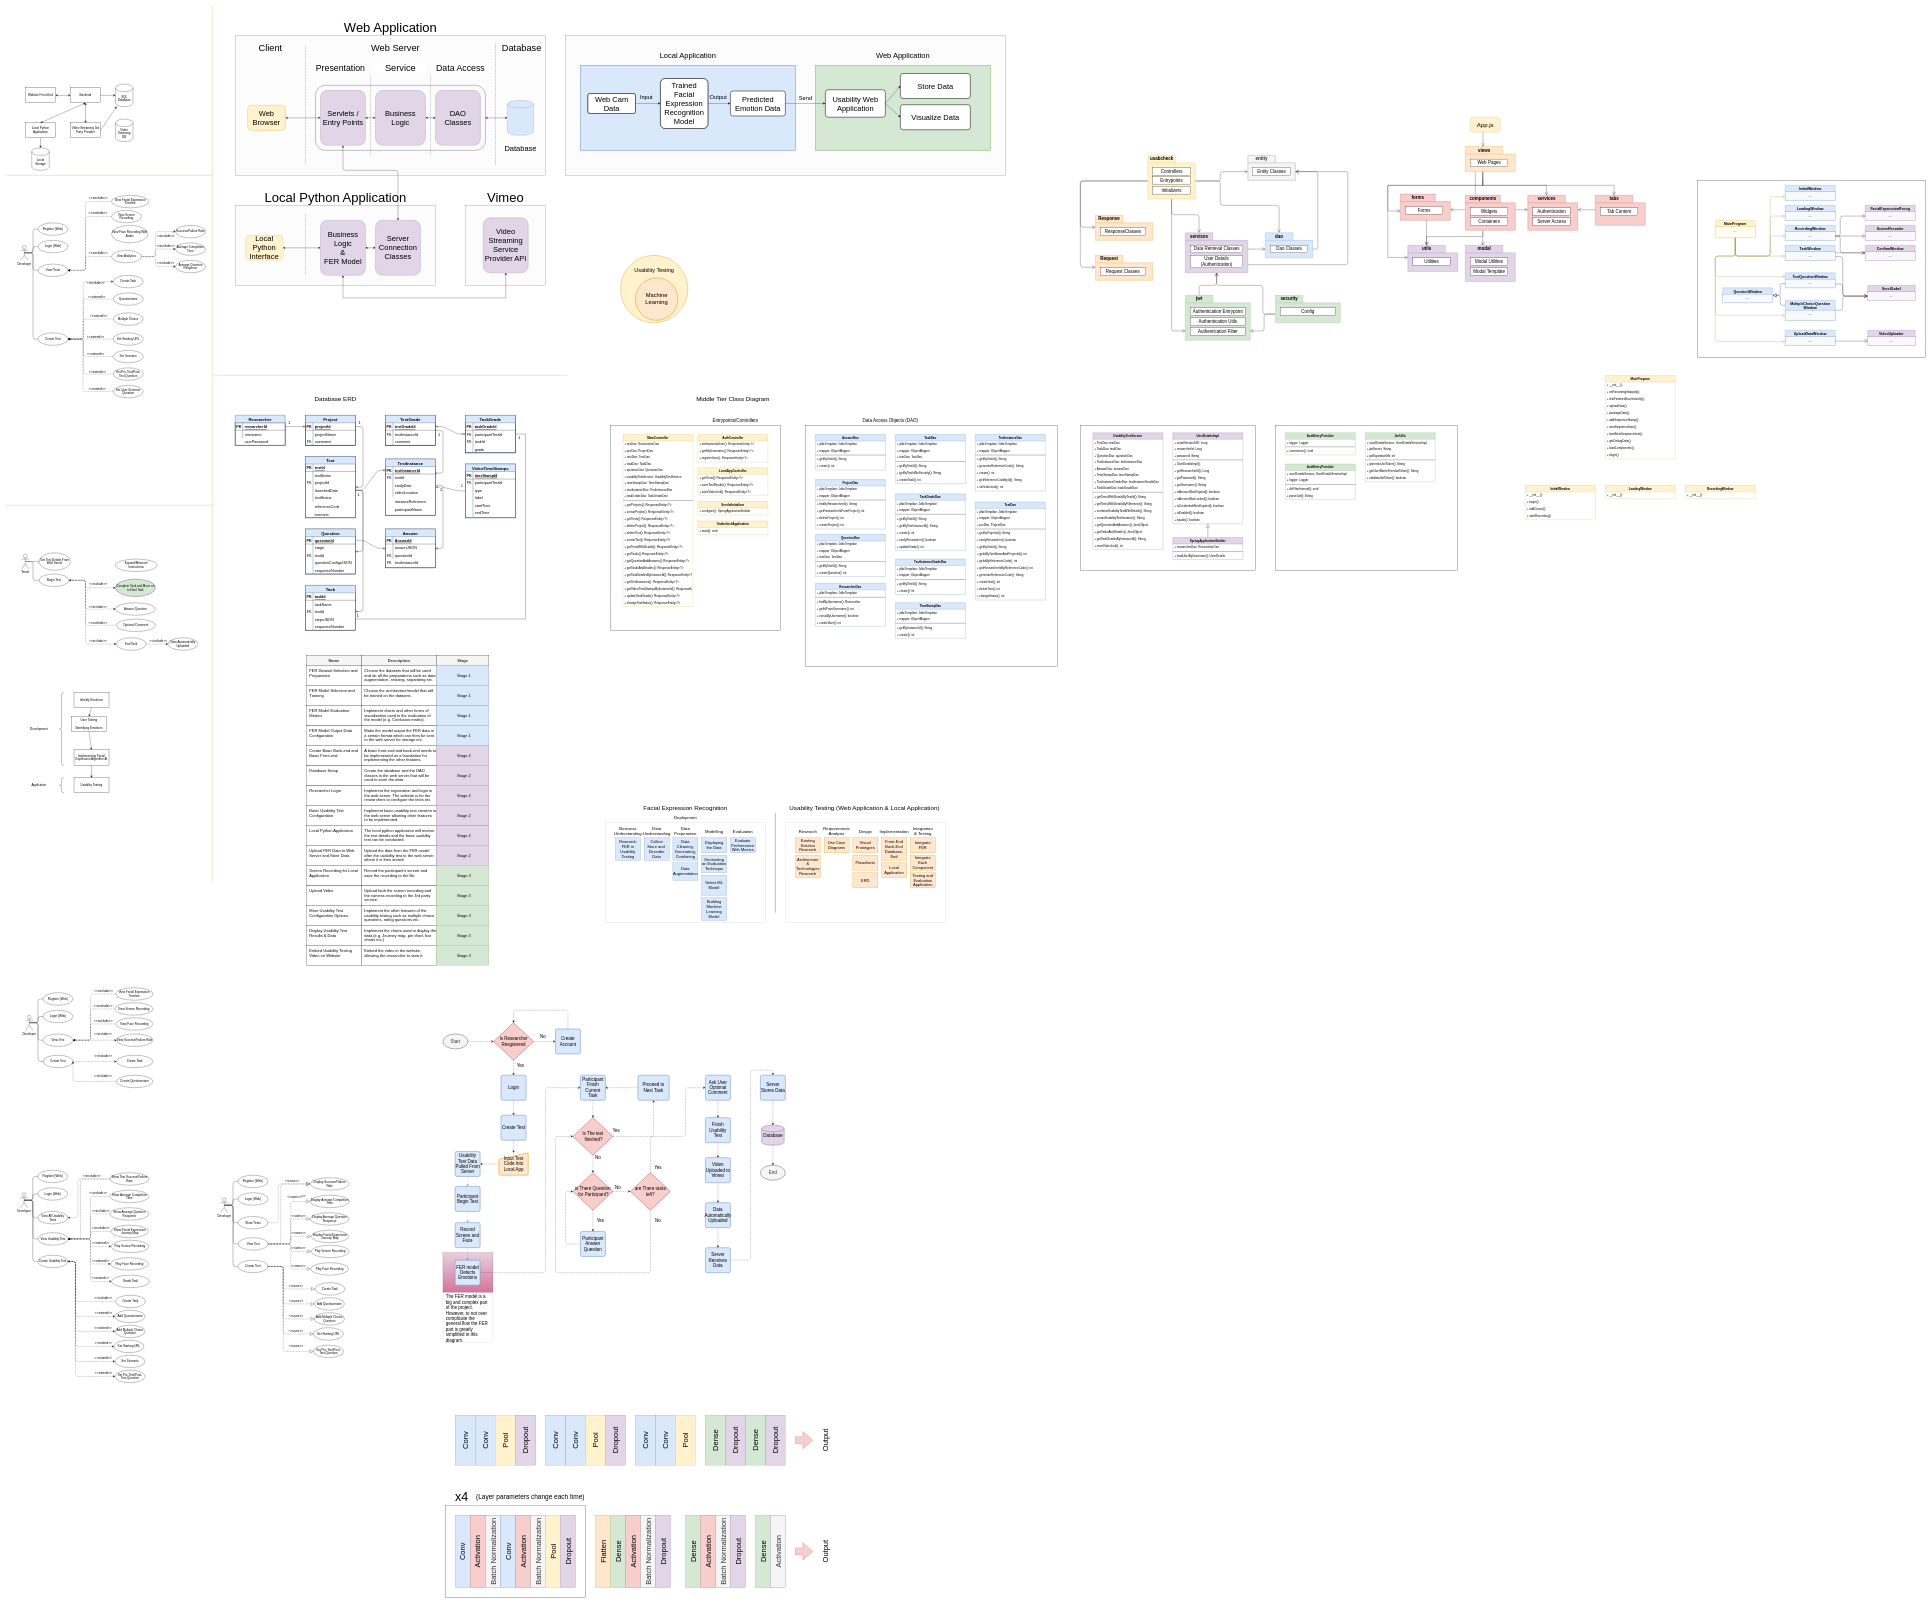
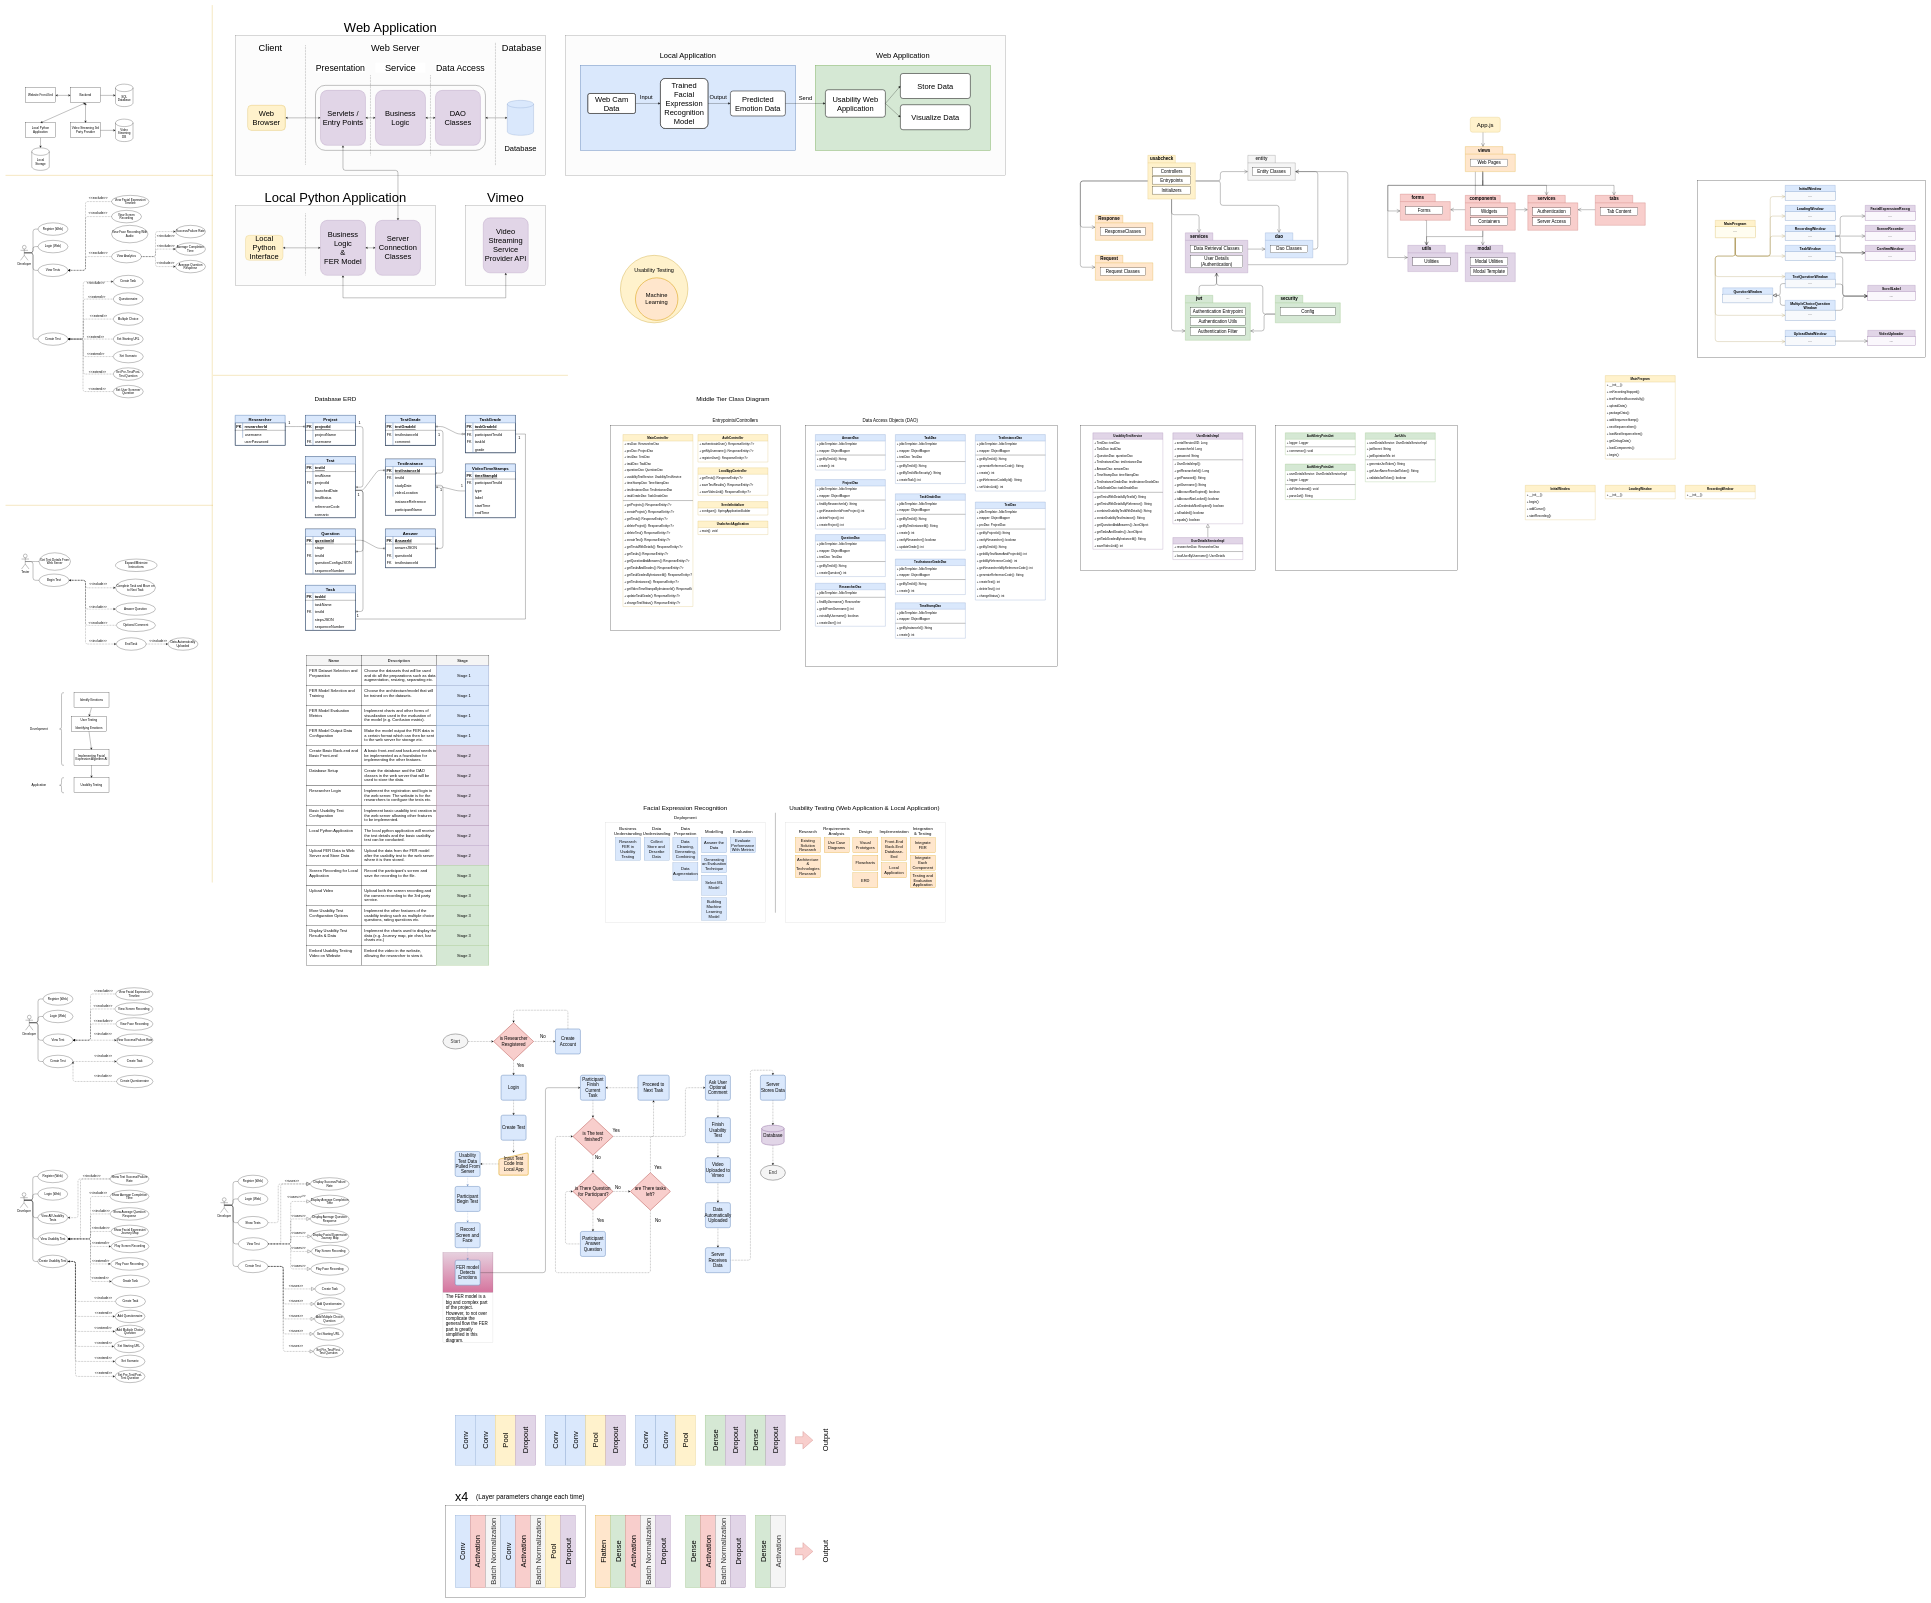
(114, 110) -> (113, 130)
(1208, 541) -> (1208, 541)
(135, 588) -> (135, 588)
(714, 845) -> (714, 845)
(545, 1196) -> (545, 1196)
